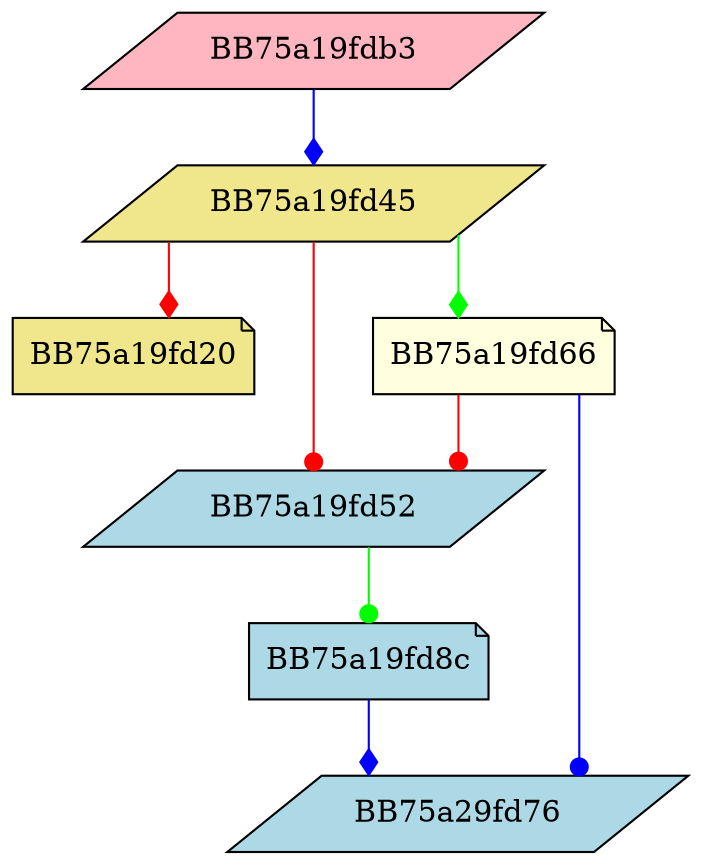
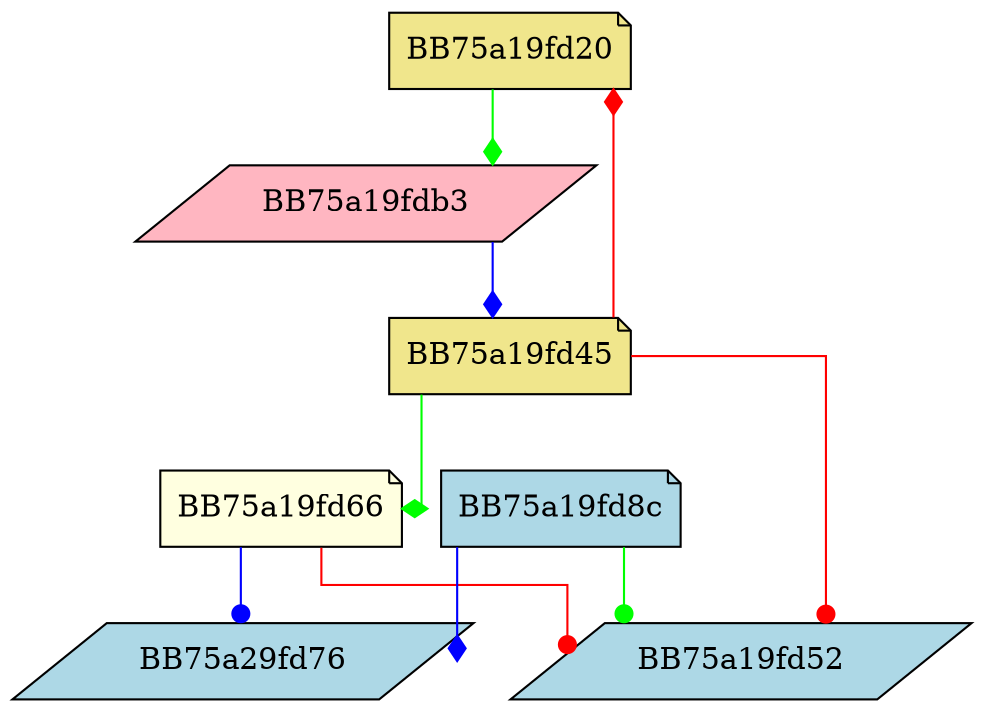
none -> (493, 114)
(314, 203) -> (510, 356)
(369, 576) -> (624, 576)
